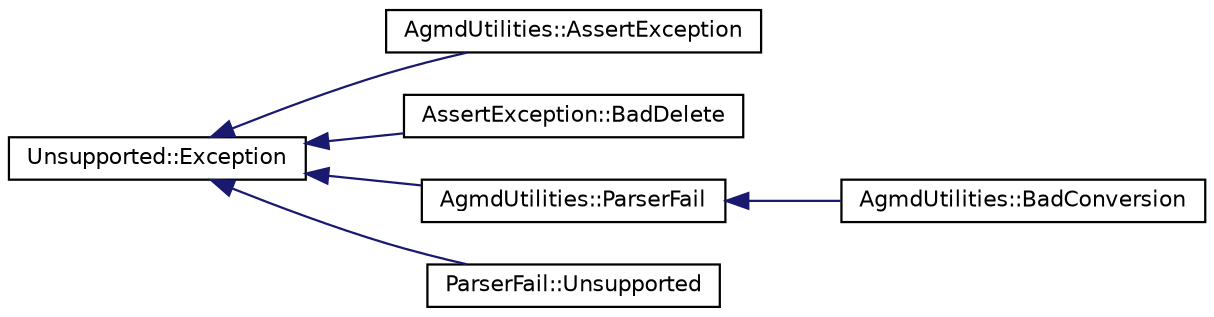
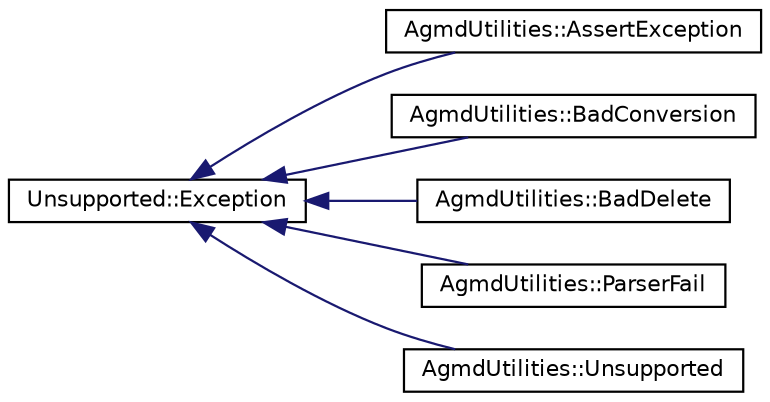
(574, 116) -> (574, 201)
(795, 201) -> (377, 156)
(574, 286) -> (574, 371)
